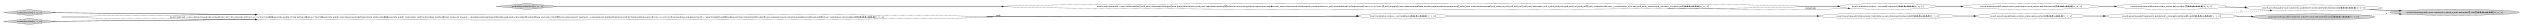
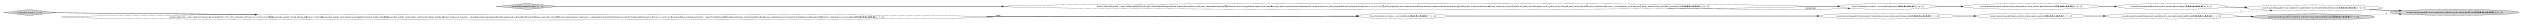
(29, 21) -> none
